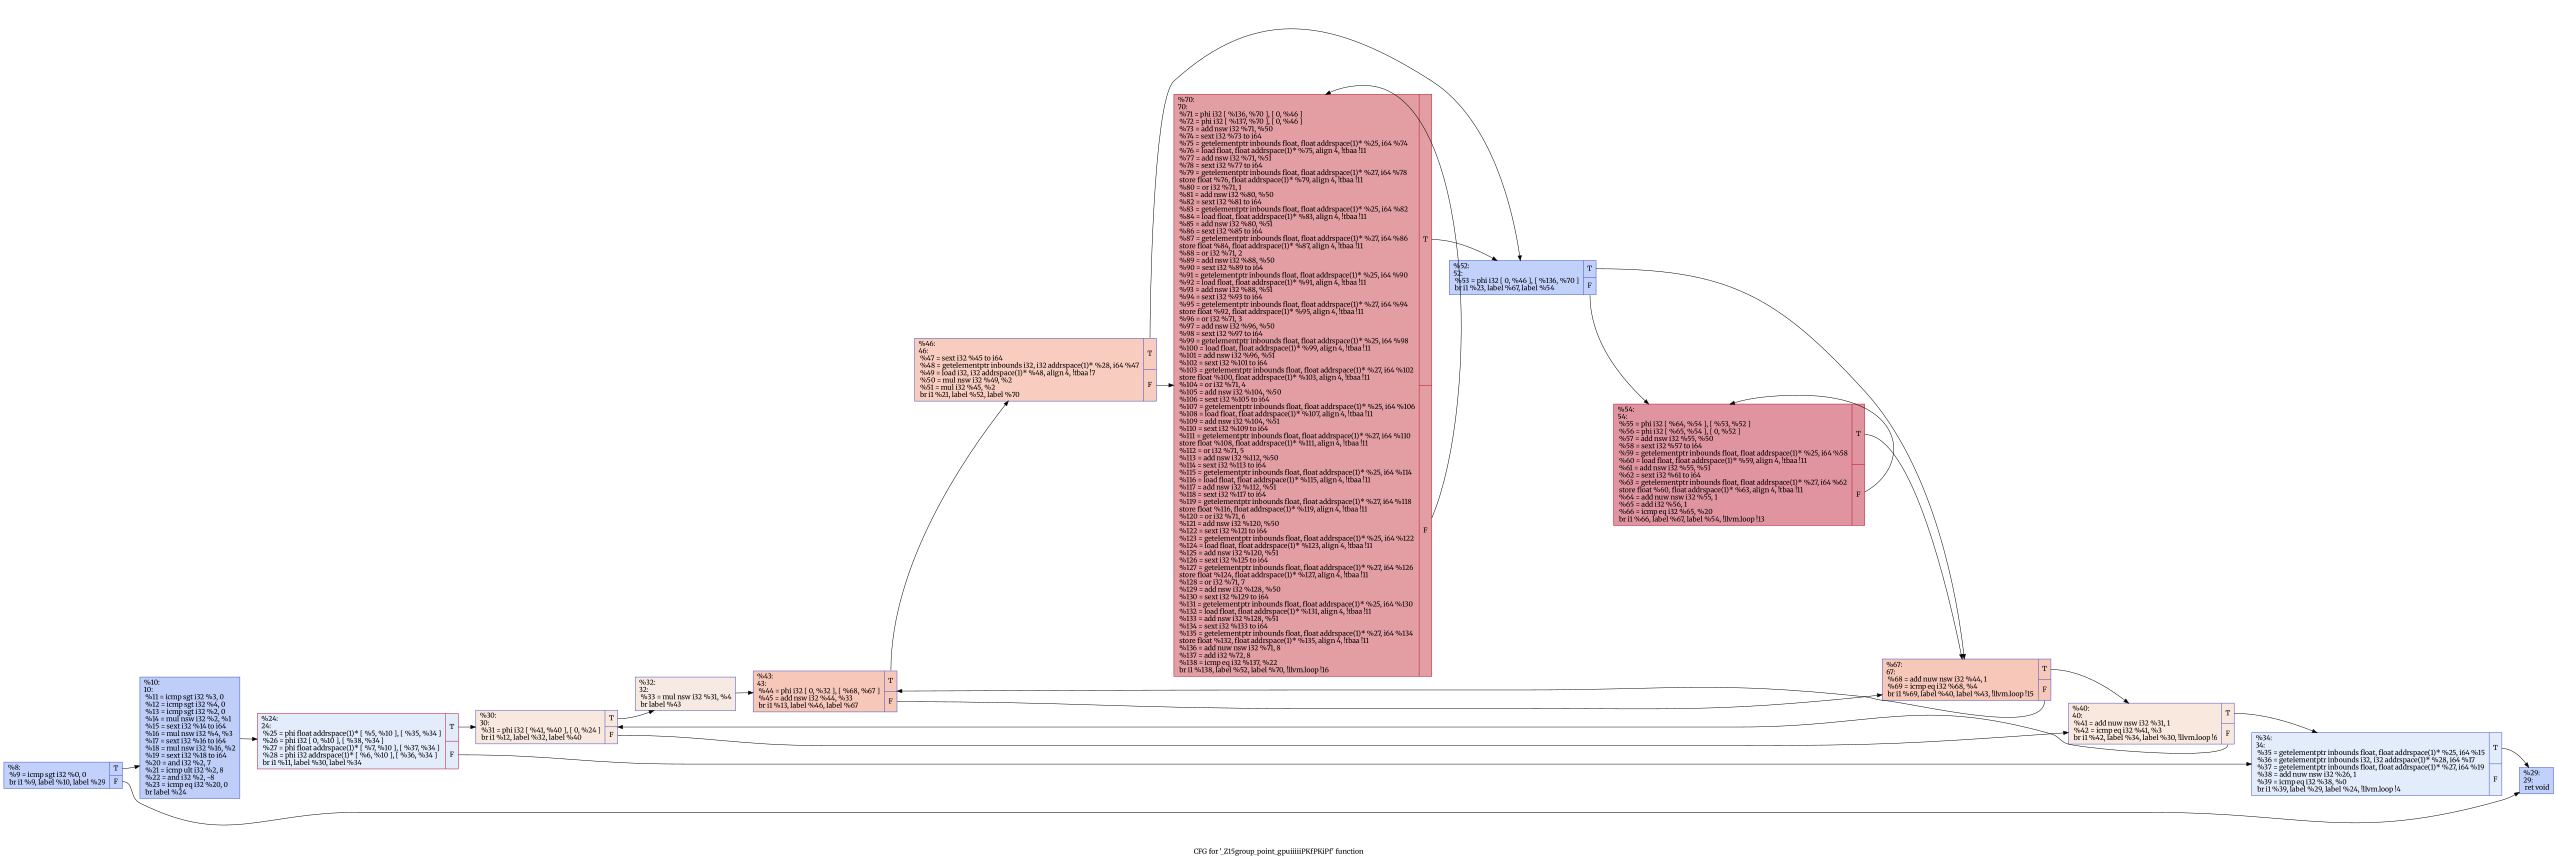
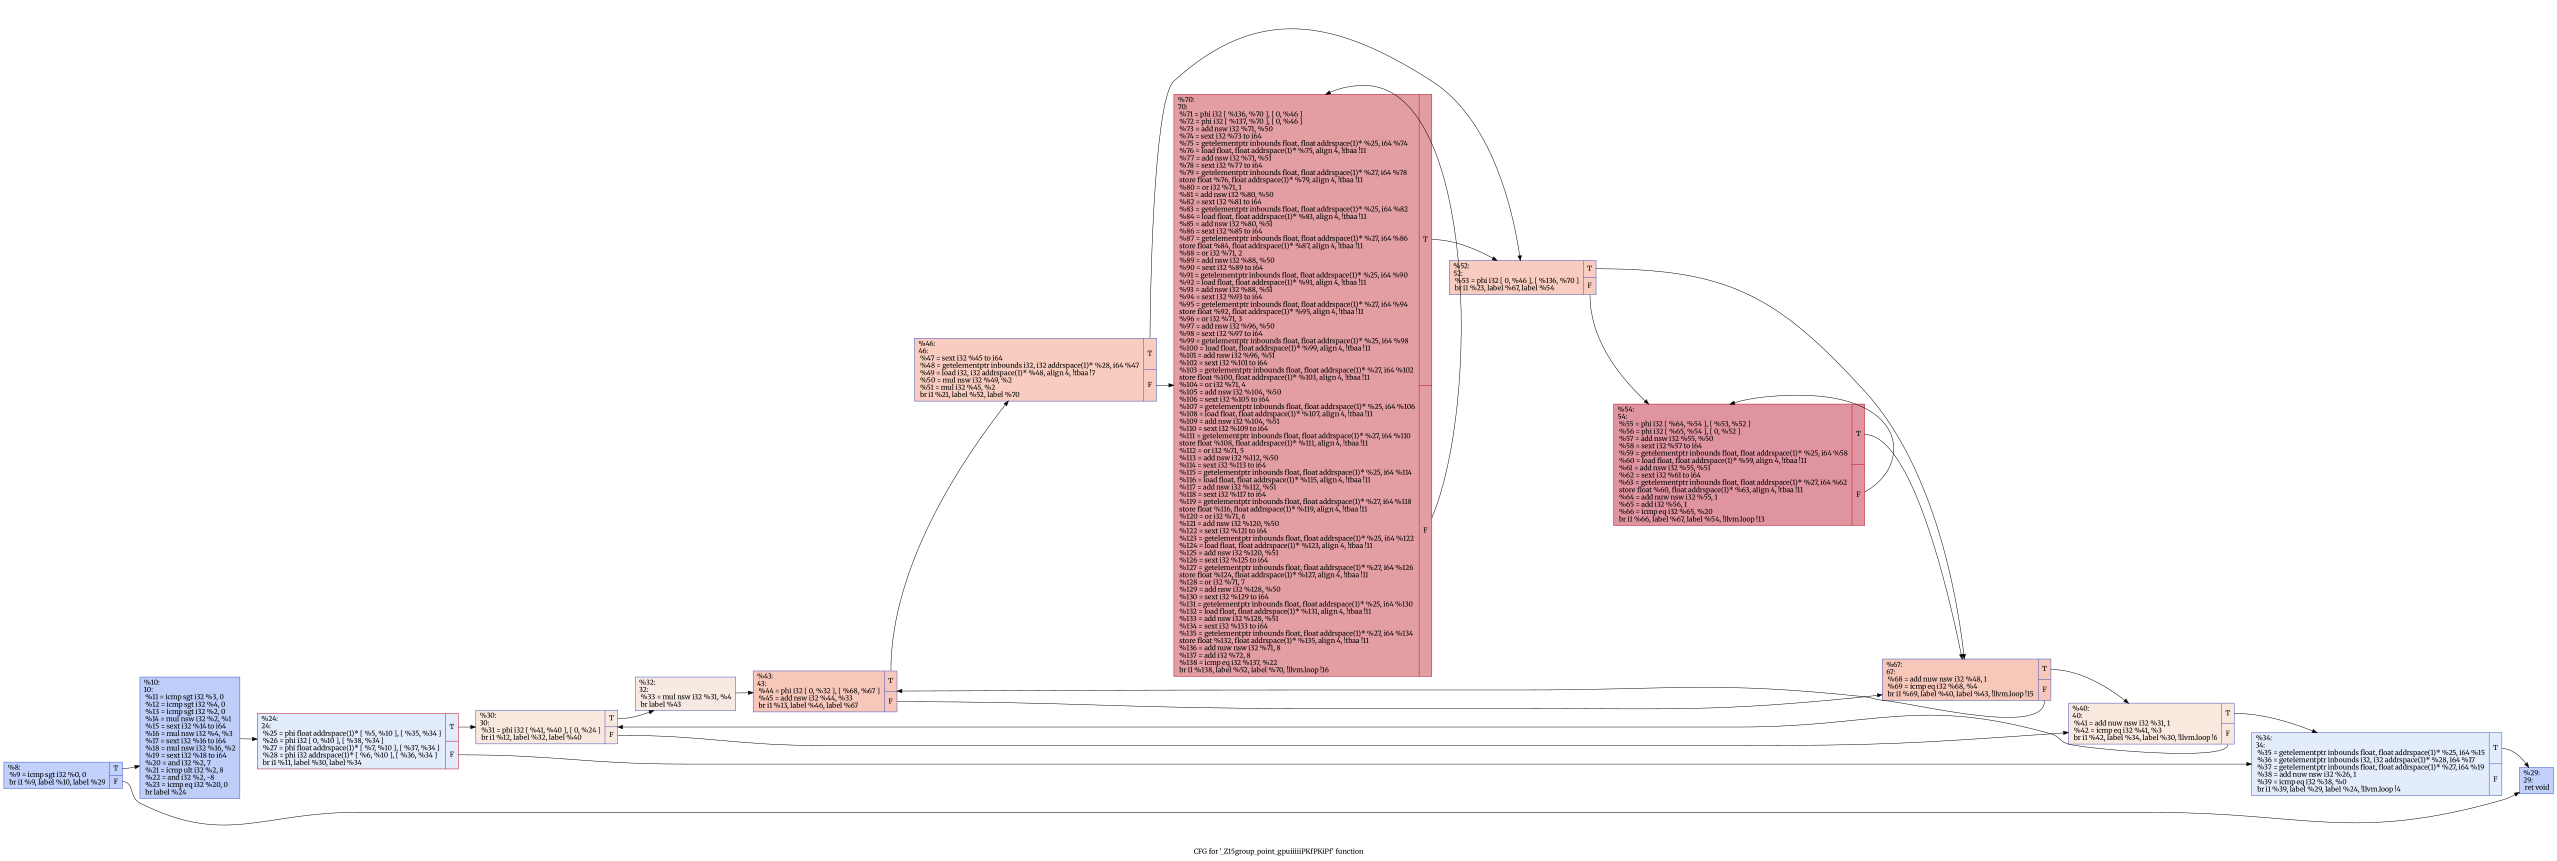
(1523, 278) -> (1523, 278)
(1937, 679) -> (1937, 679)
